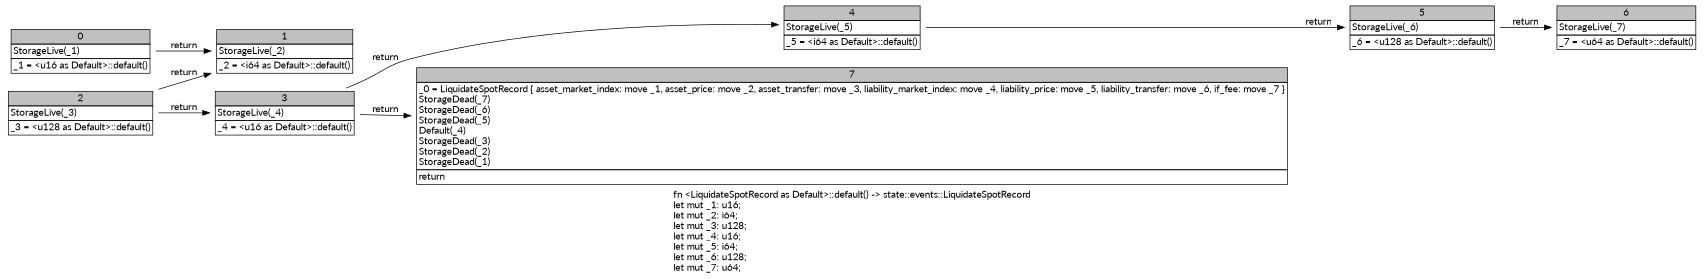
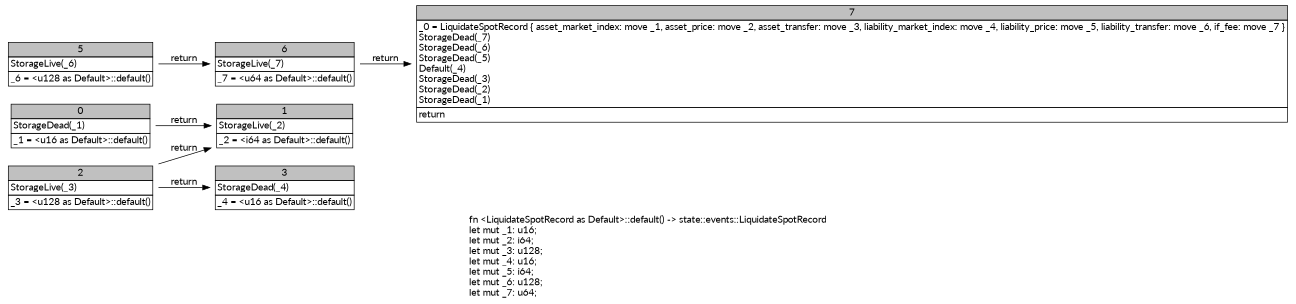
(852, 27) -> none
(47, 51) -> (49, 126)
(251, 113) -> (253, 188)
(382, 115) -> (382, 64)
